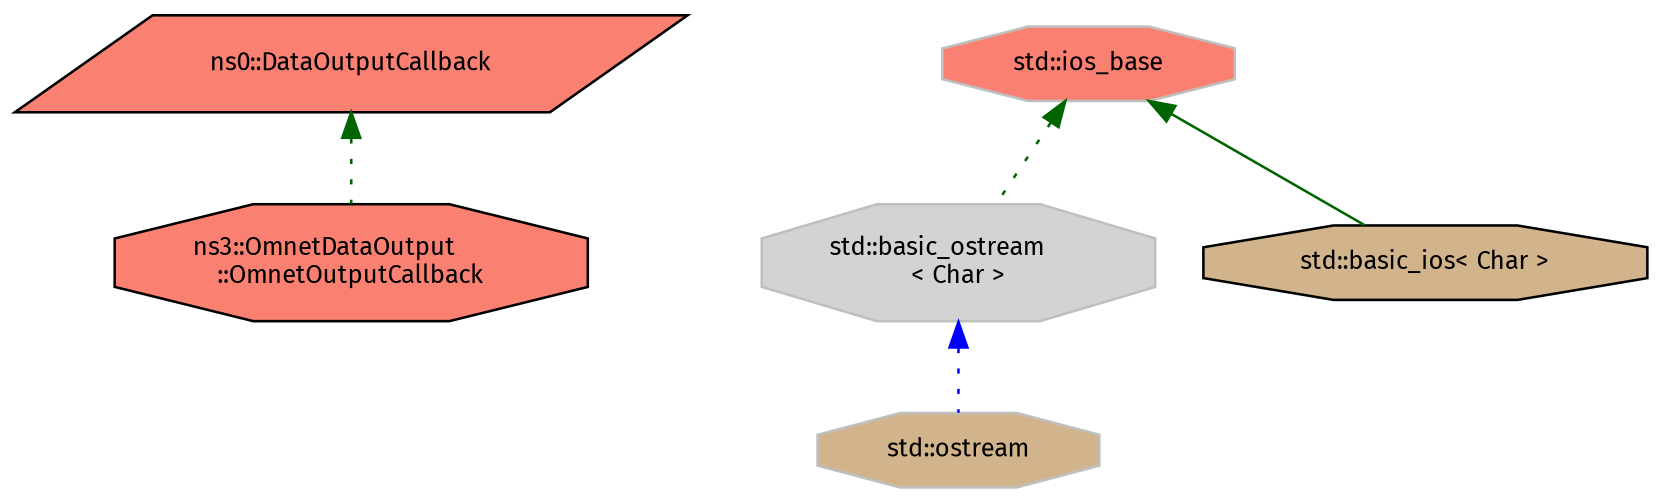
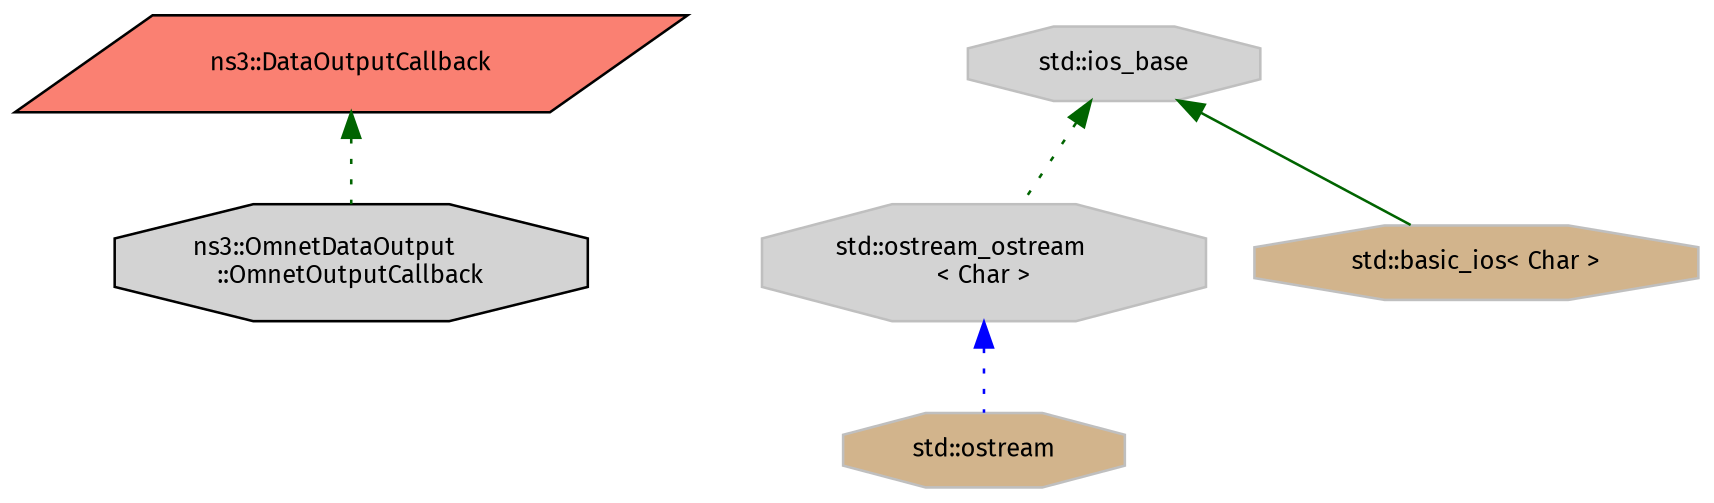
(351, 64) -> (351, 64)
(1089, 64) -> (1114, 64)
(351, 263) -> (351, 263)
(958, 263) -> (984, 263)
(1425, 263) -> (1476, 263)
